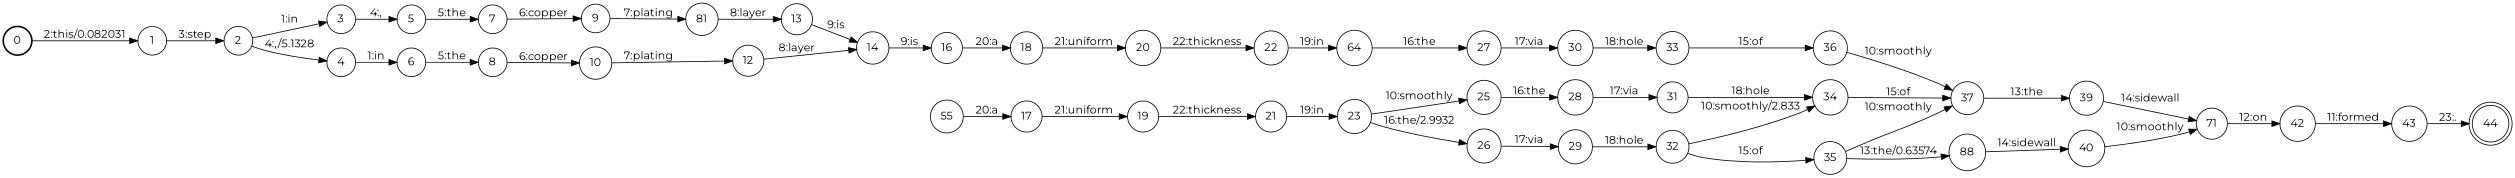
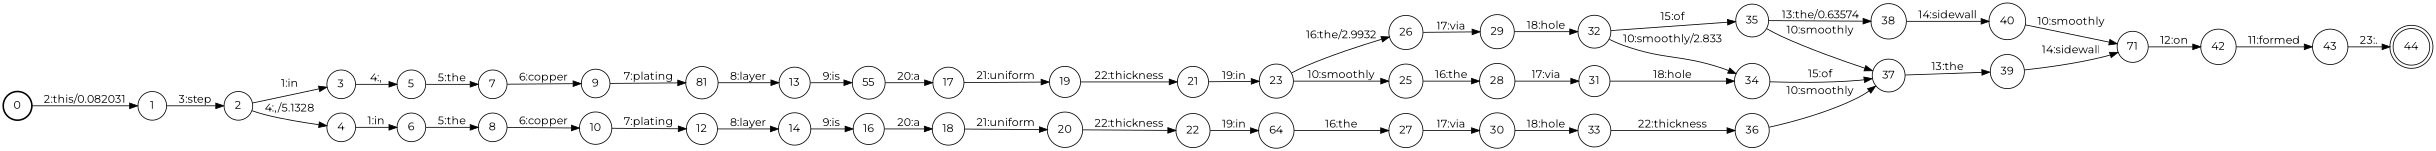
(831, 32) -> (827, 83)
(1751, 42) -> (1673, 125)
(1967, 152) -> (1889, 21)
